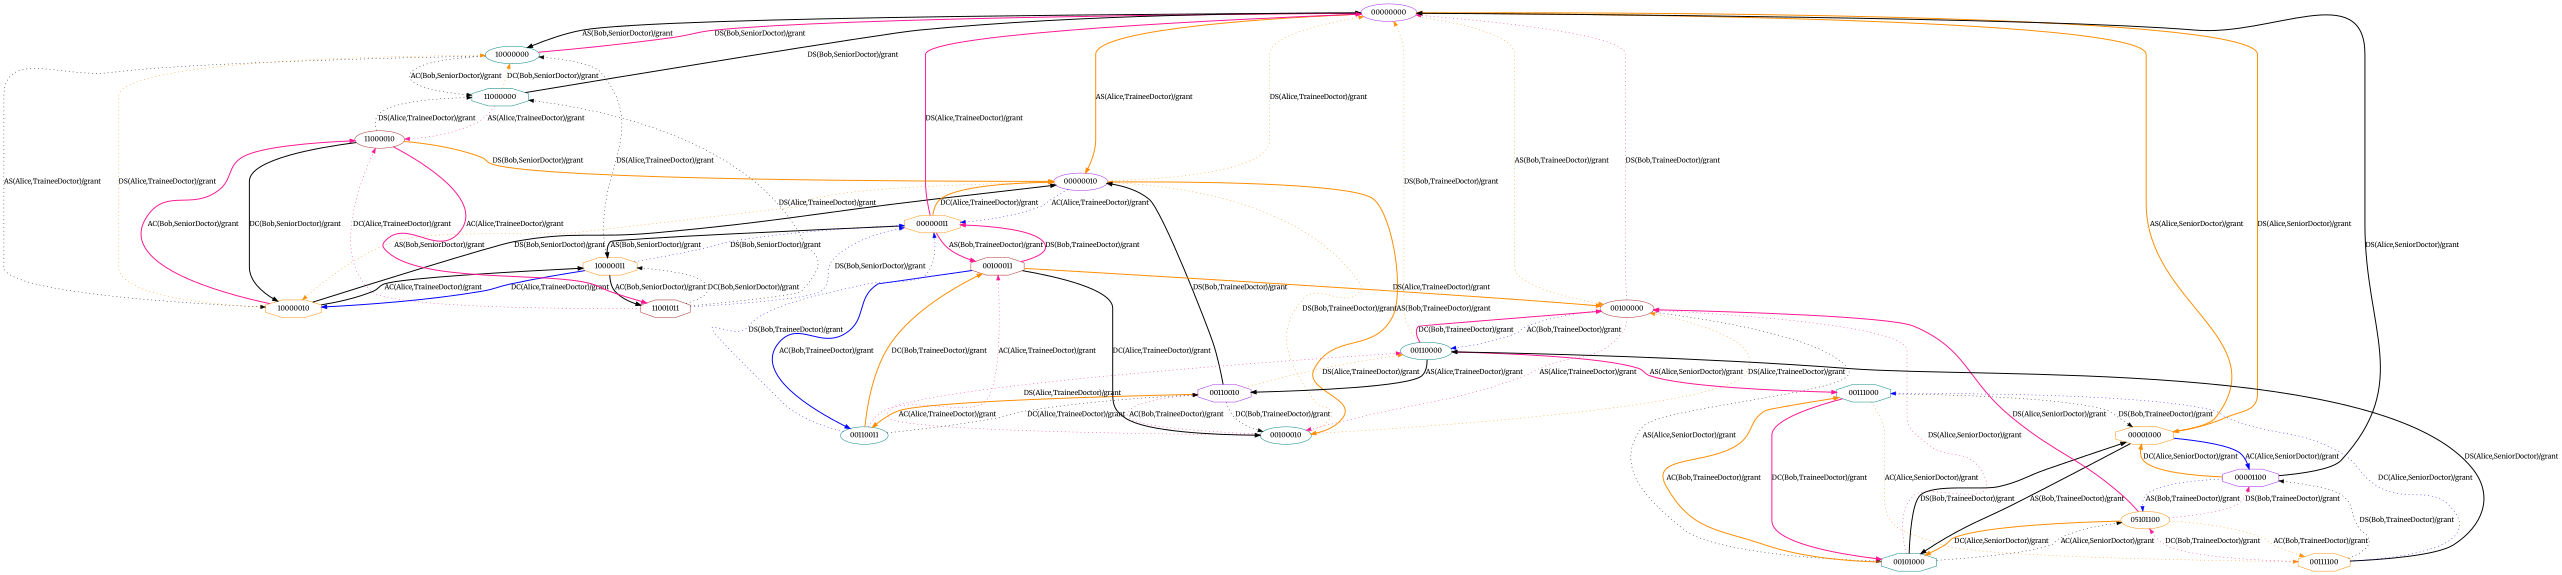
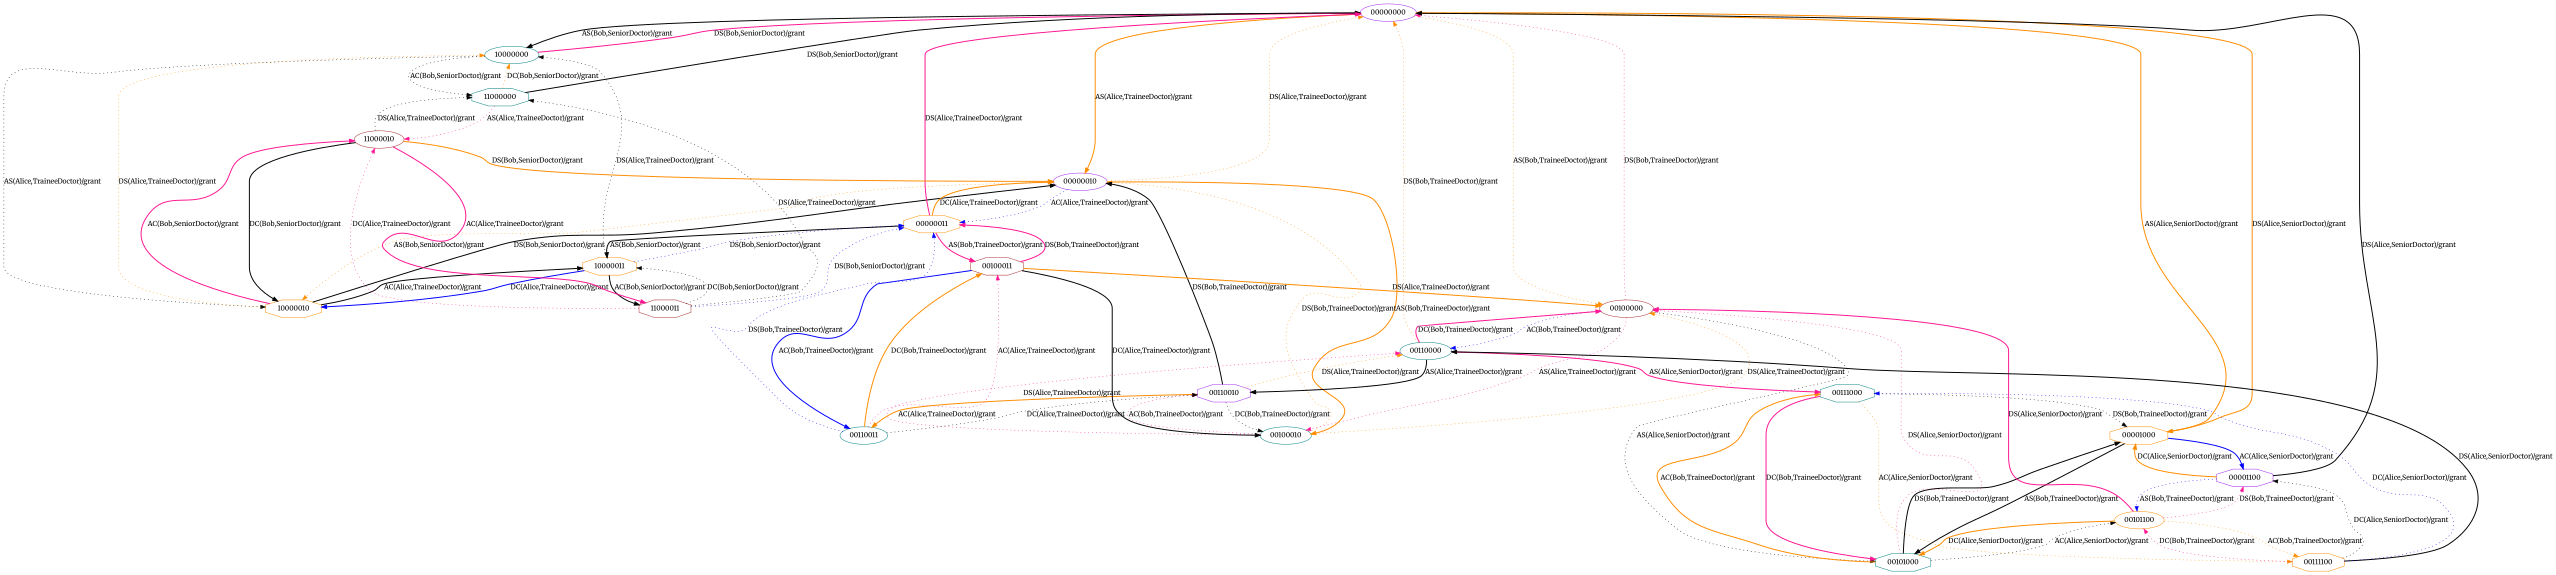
(665, 309) -> (665, 309)
(2145, 520) -> (2139, 520)
(2407, 520) -> (2401, 520)
